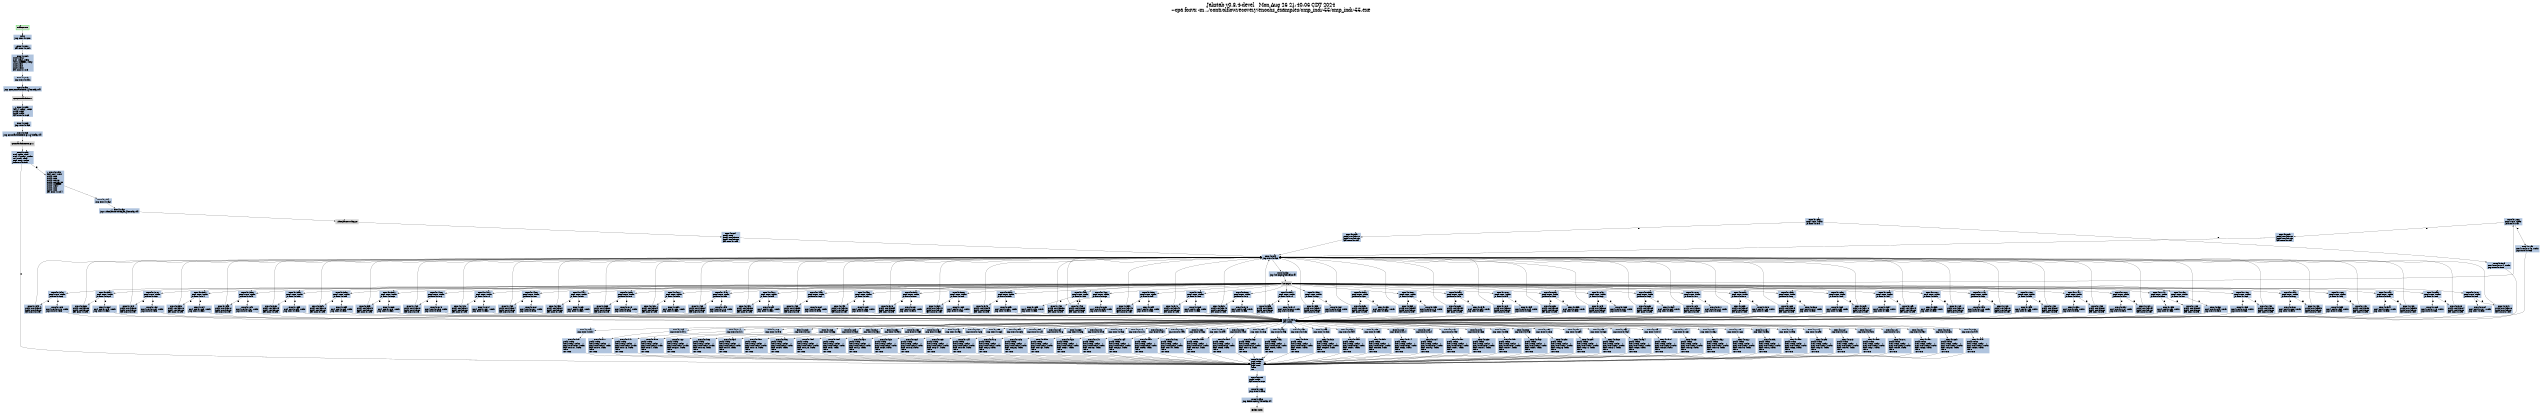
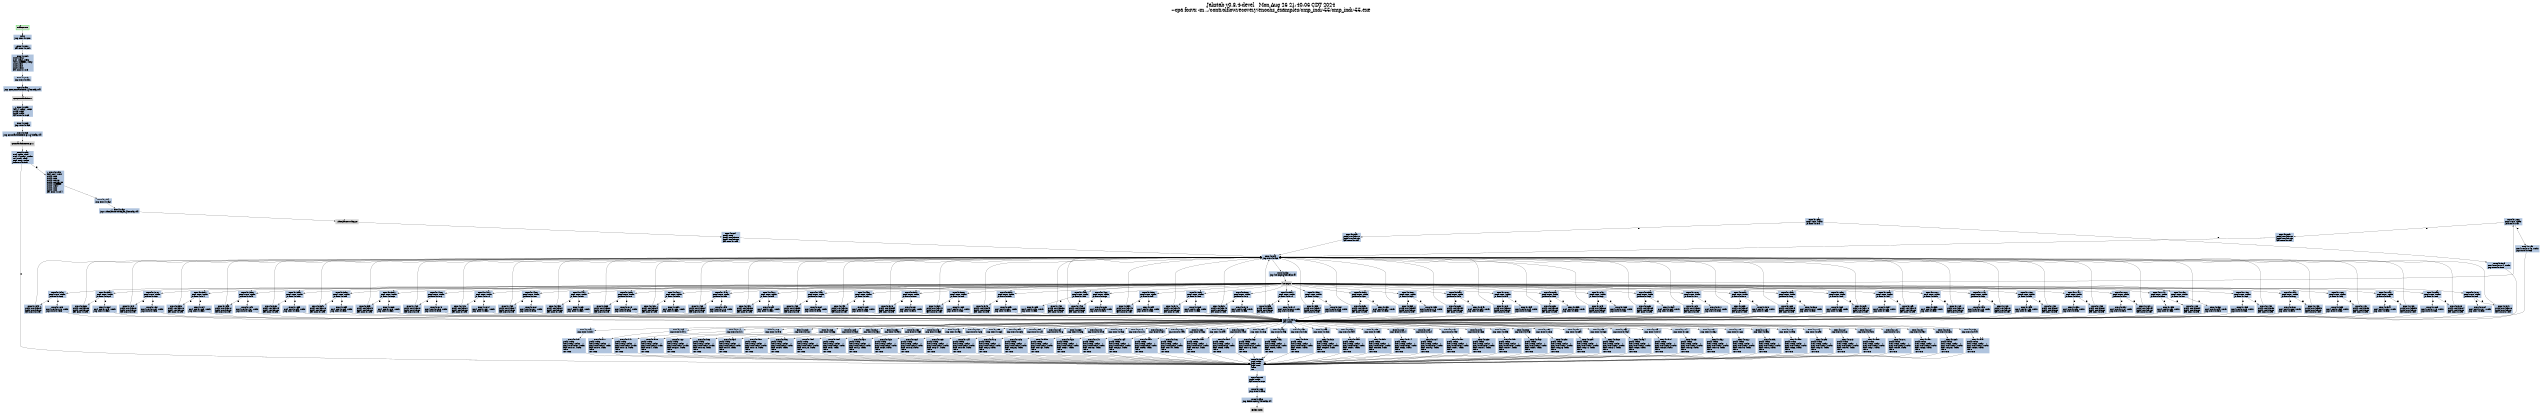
none -> (1321, 289)
(1078, 300) -> (1090, 301)
none -> (816, 301)
